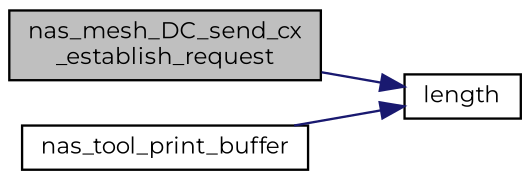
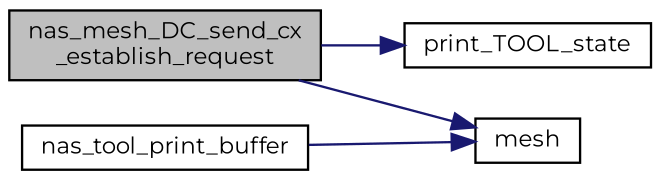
none -> (528, 45)
(463, 96) -> (528, 141)
